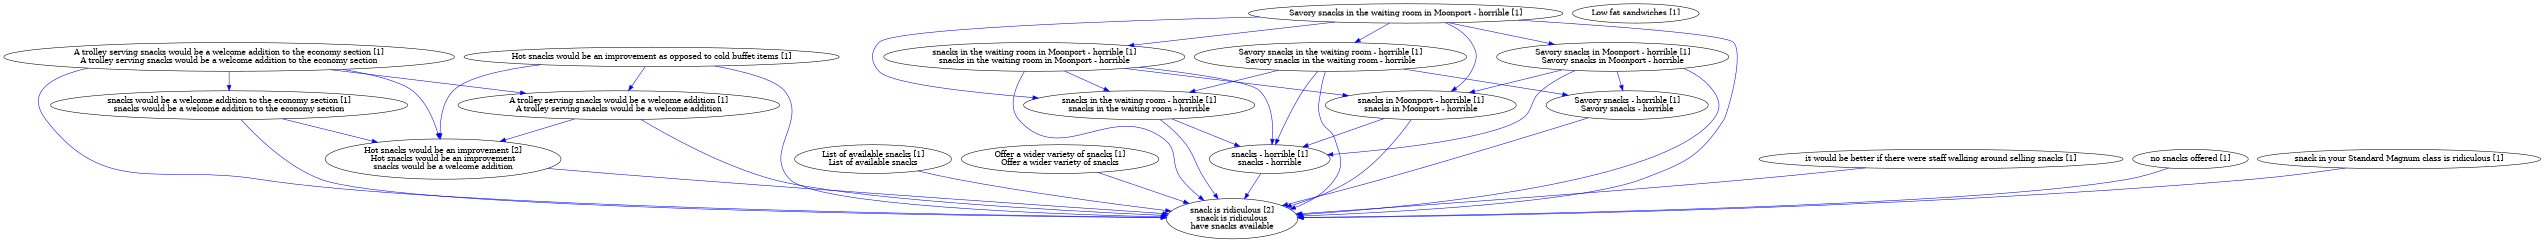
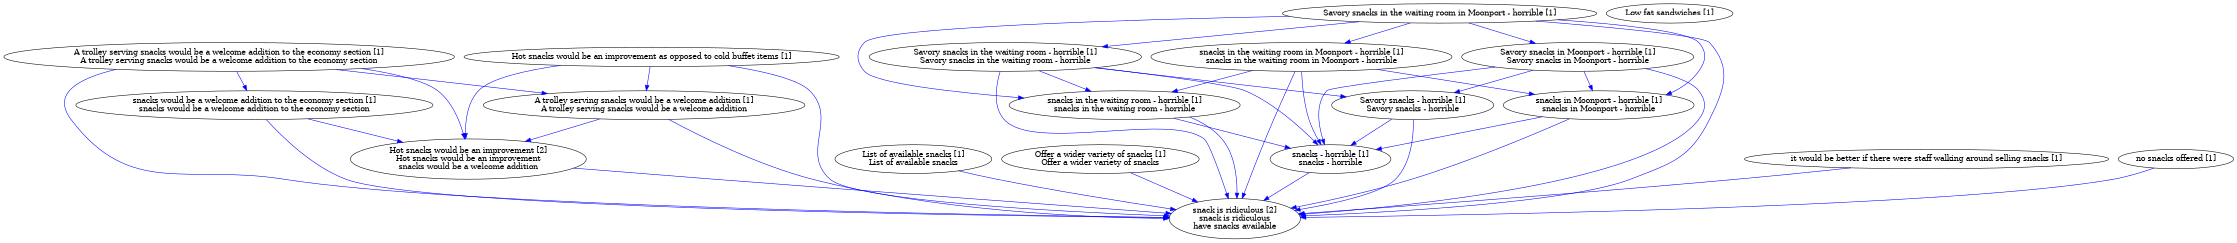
none -> (1374, 131)
(2399, 159) -> none
